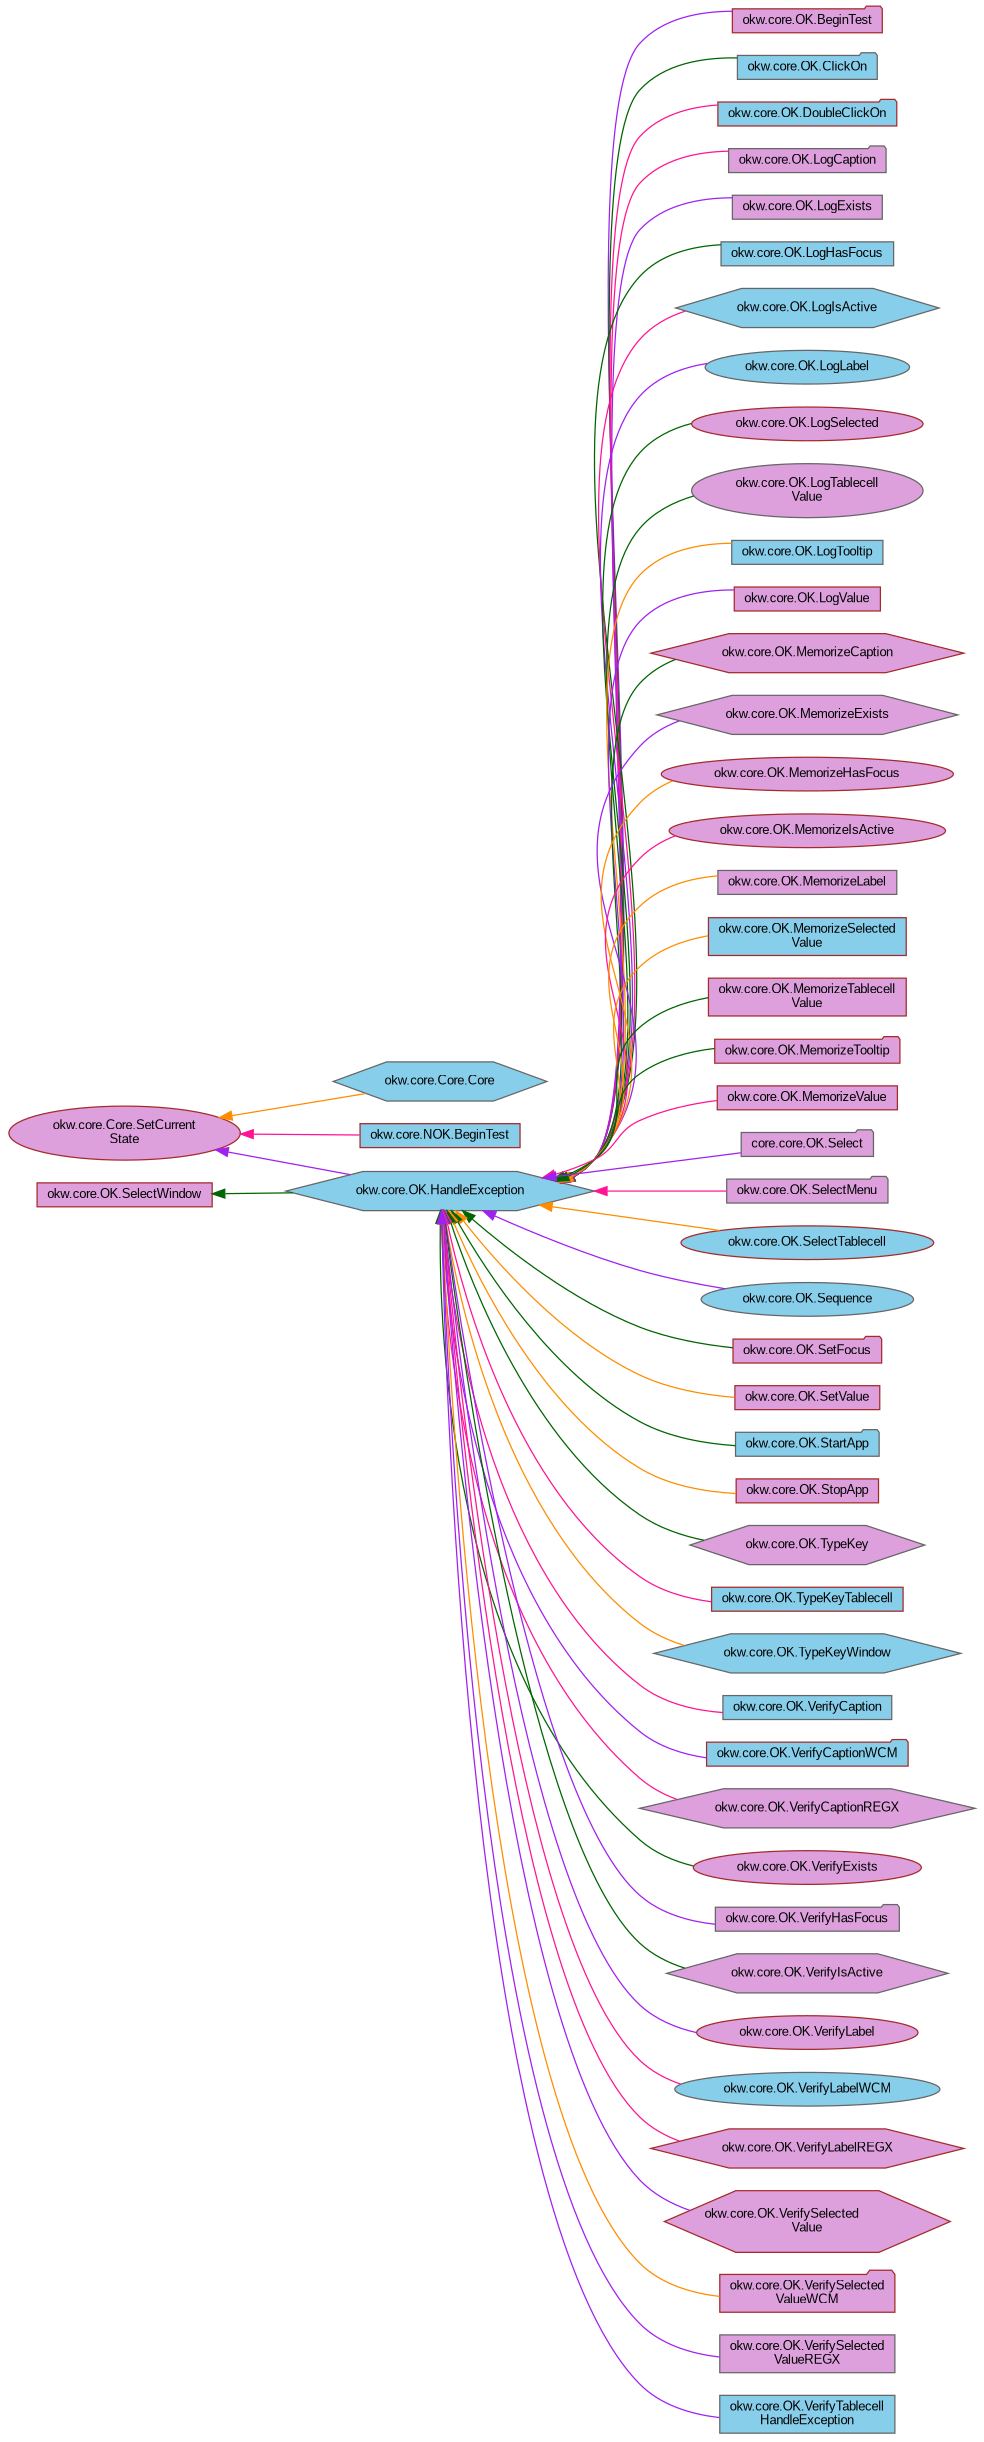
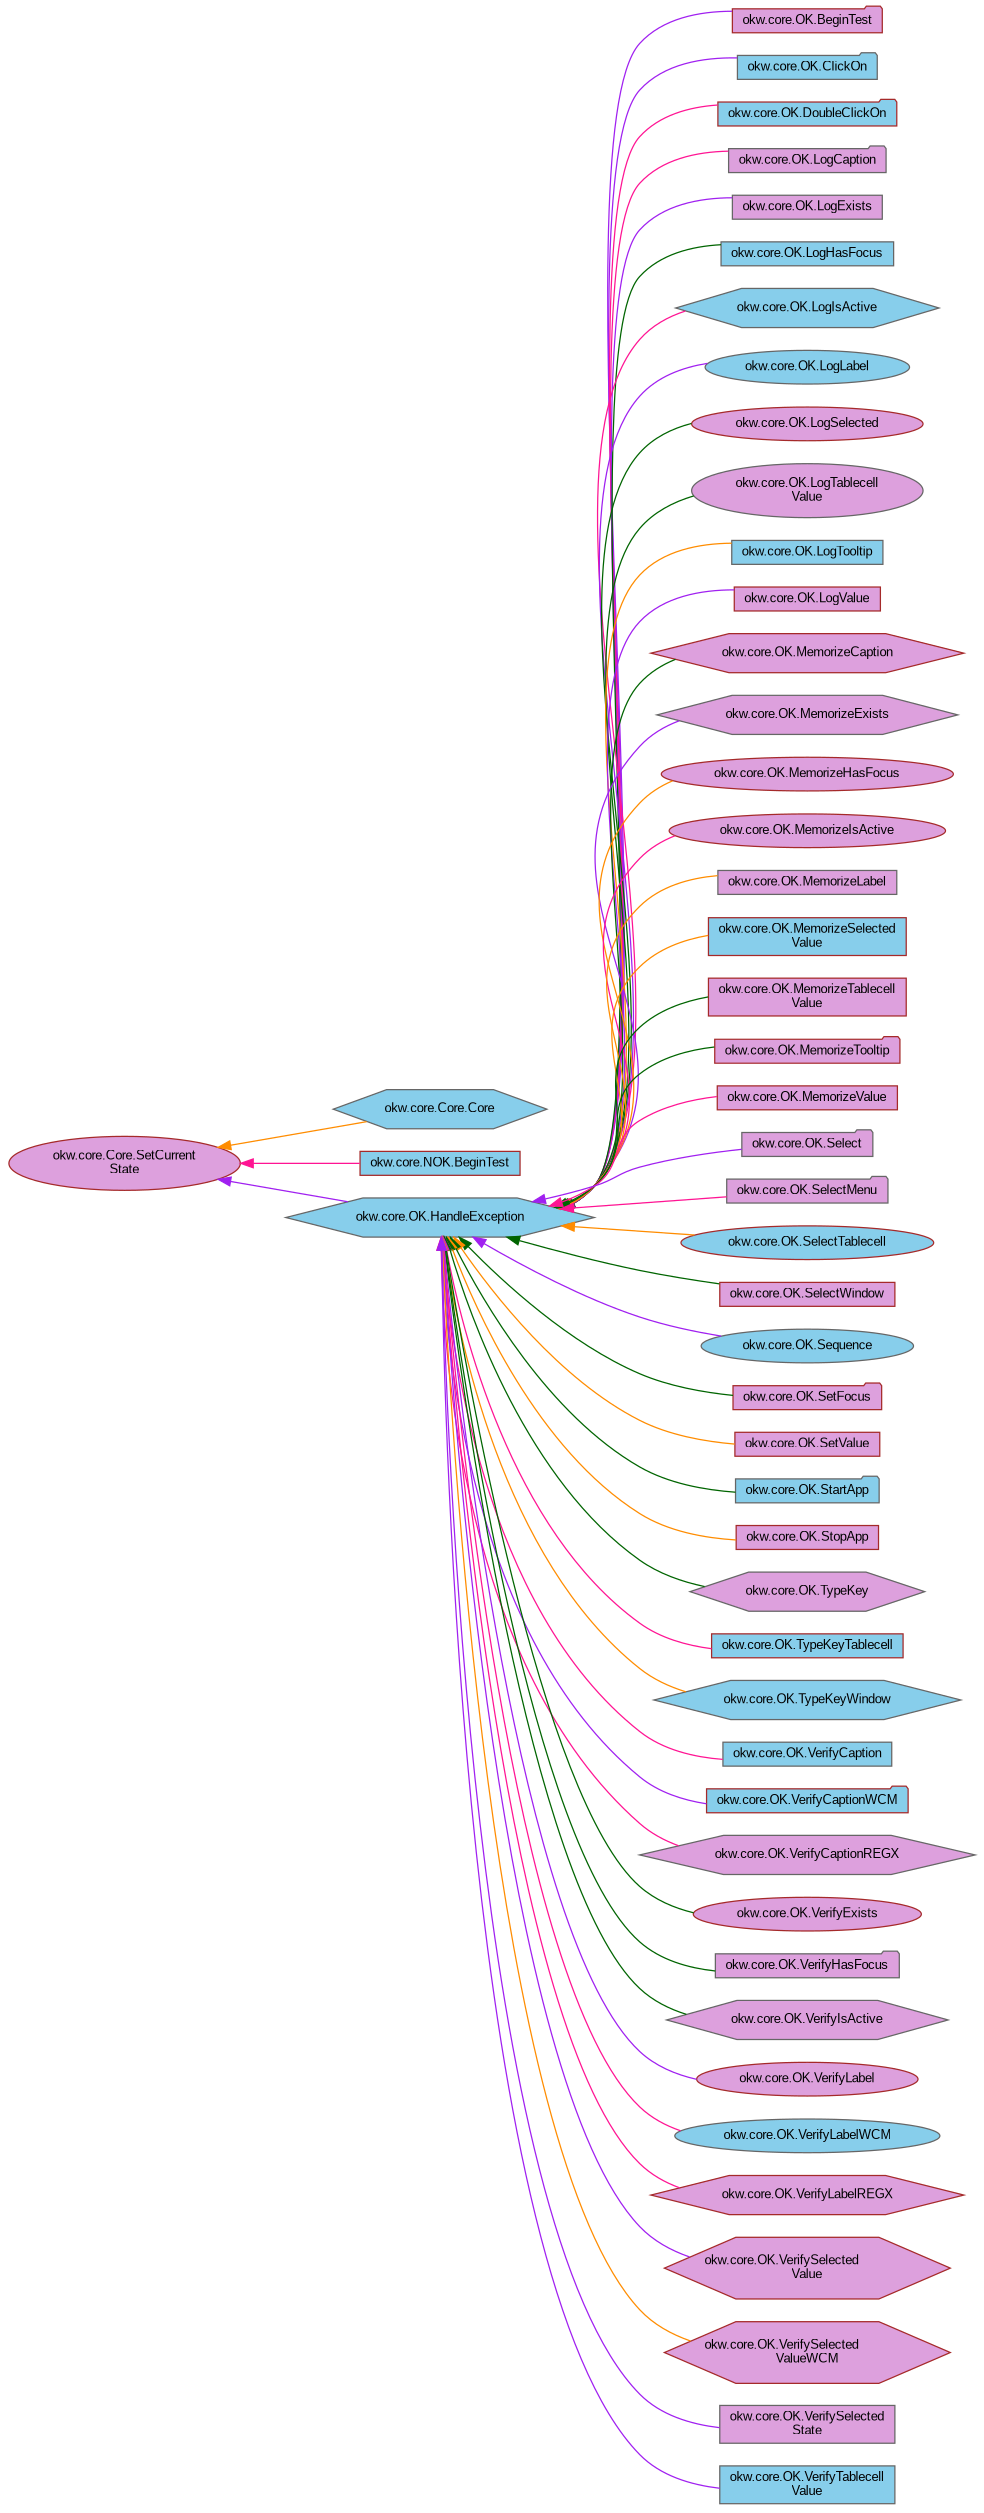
(615, 585) -> (615, 599)
(807, 1144) -> (807, 1144)
(259, 1193) -> (619, 1266)
(530, 1649) -> (533, 1706)
(807, 2293) -> (807, 2353)
(807, 2354) -> (807, 2424)
(807, 2414) -> (807, 2485)
